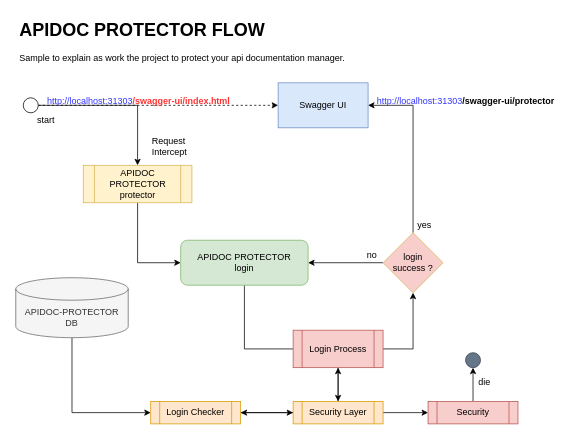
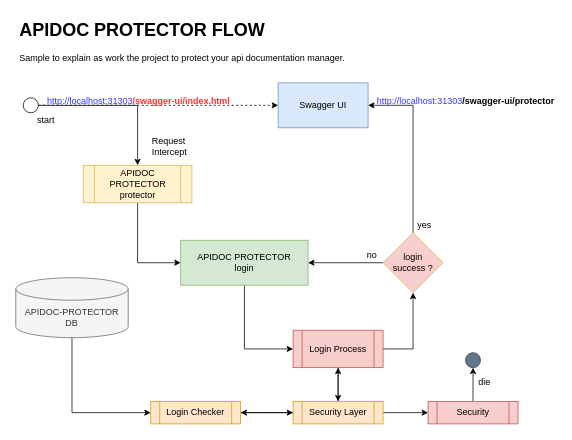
(244, 263) -> (244, 263)
(288, 349) -> (286, 349)
